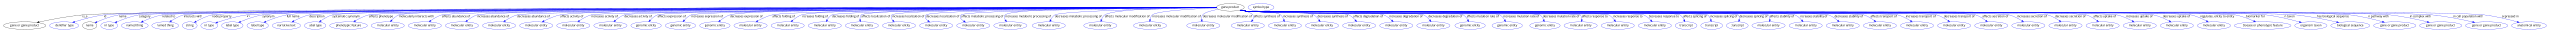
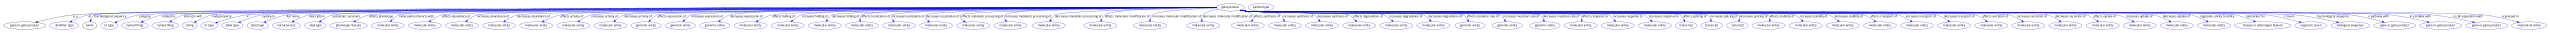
(123, 16) -> (110, 16)
